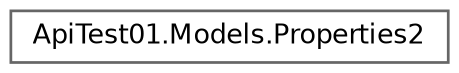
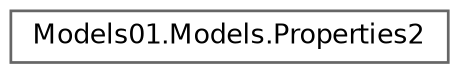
(230, 37) -> (230, 37)
